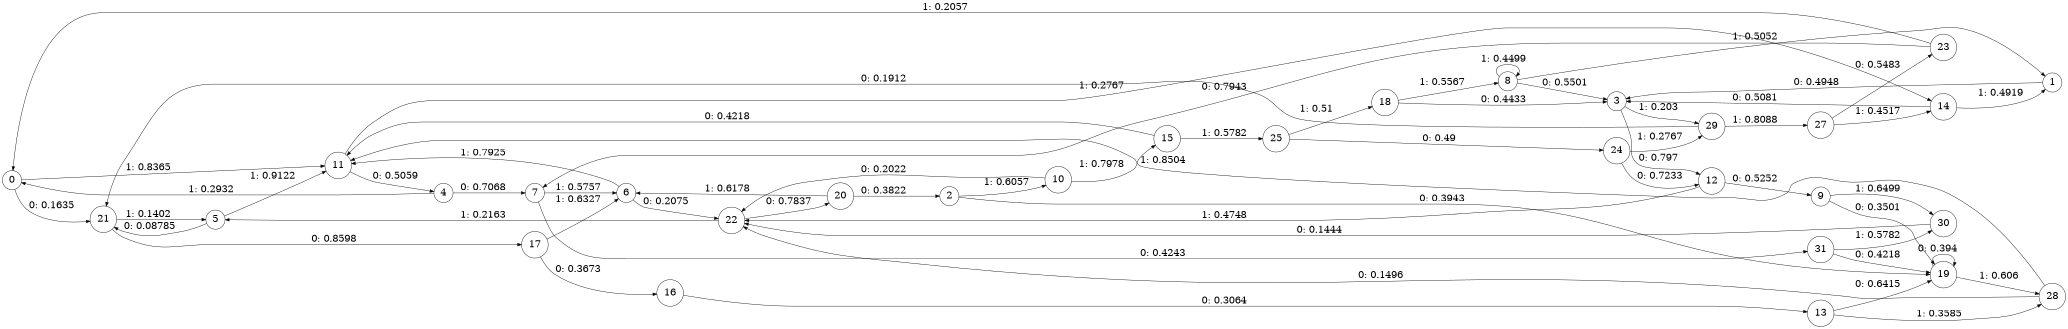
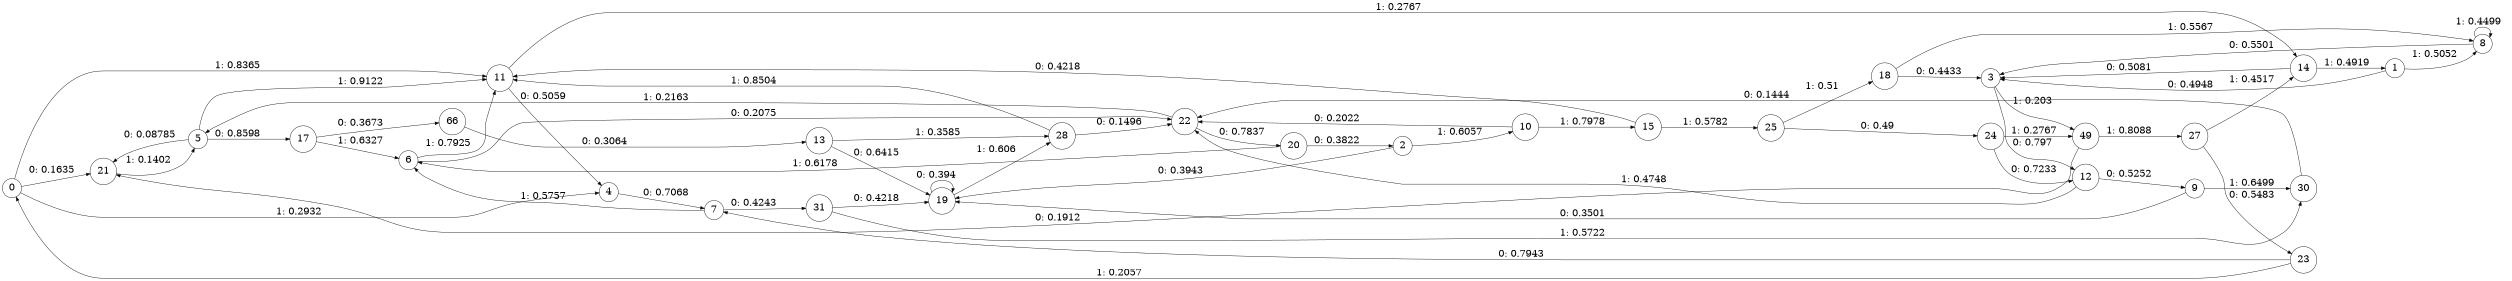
(1812, 39) -> (2440, 67)
(1712, 126) -> (2086, 136)
(229, 195) -> (307, 217)
(1882, 236) -> (1587, 233)
(313, 244) -> (247, 139)
(670, 293) -> (452, 122)
